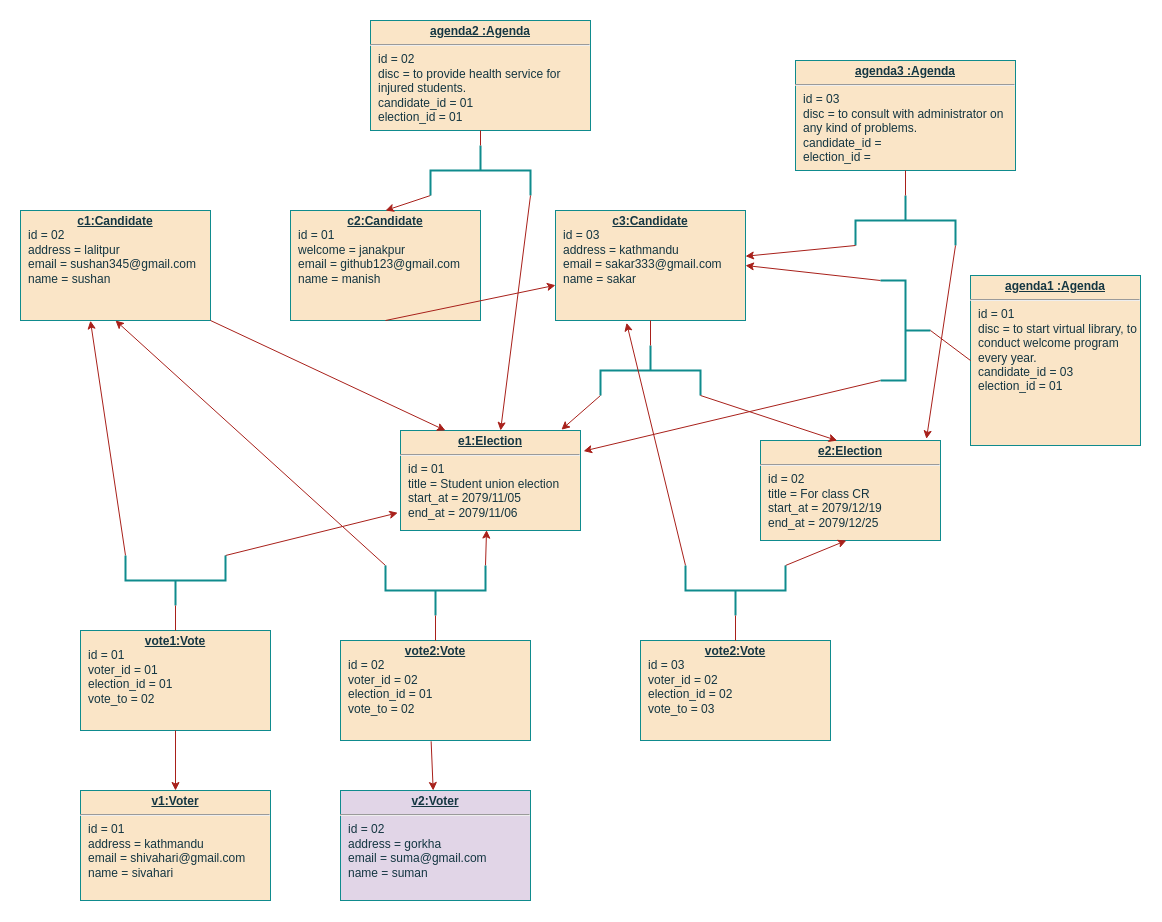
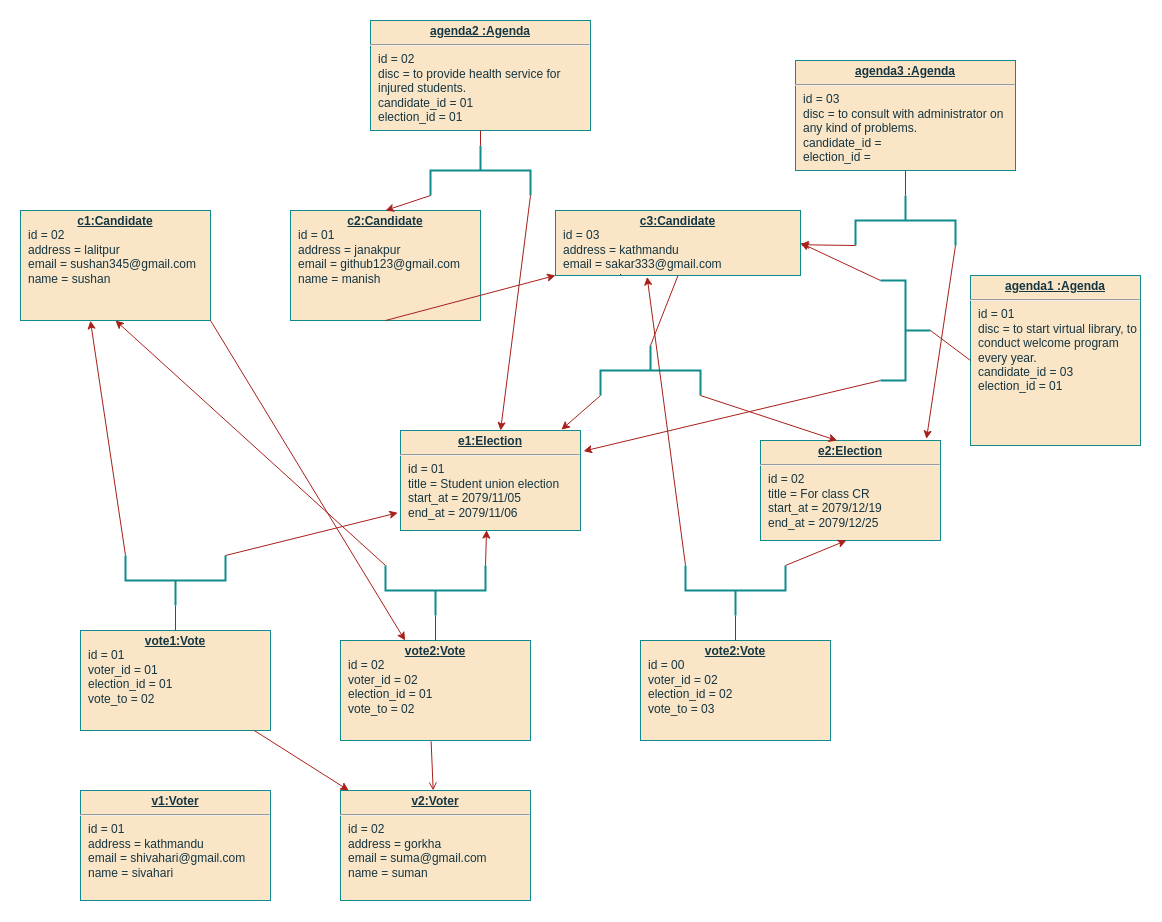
(369, 247) -> (369, 247)
(651, 266) -> (678, 243)
(325, 374) -> (267, 414)
(686, 677) -> (686, 677)
(176, 757) -> (298, 759)
(433, 782) -> (433, 783)
(436, 846) -> (436, 846)
